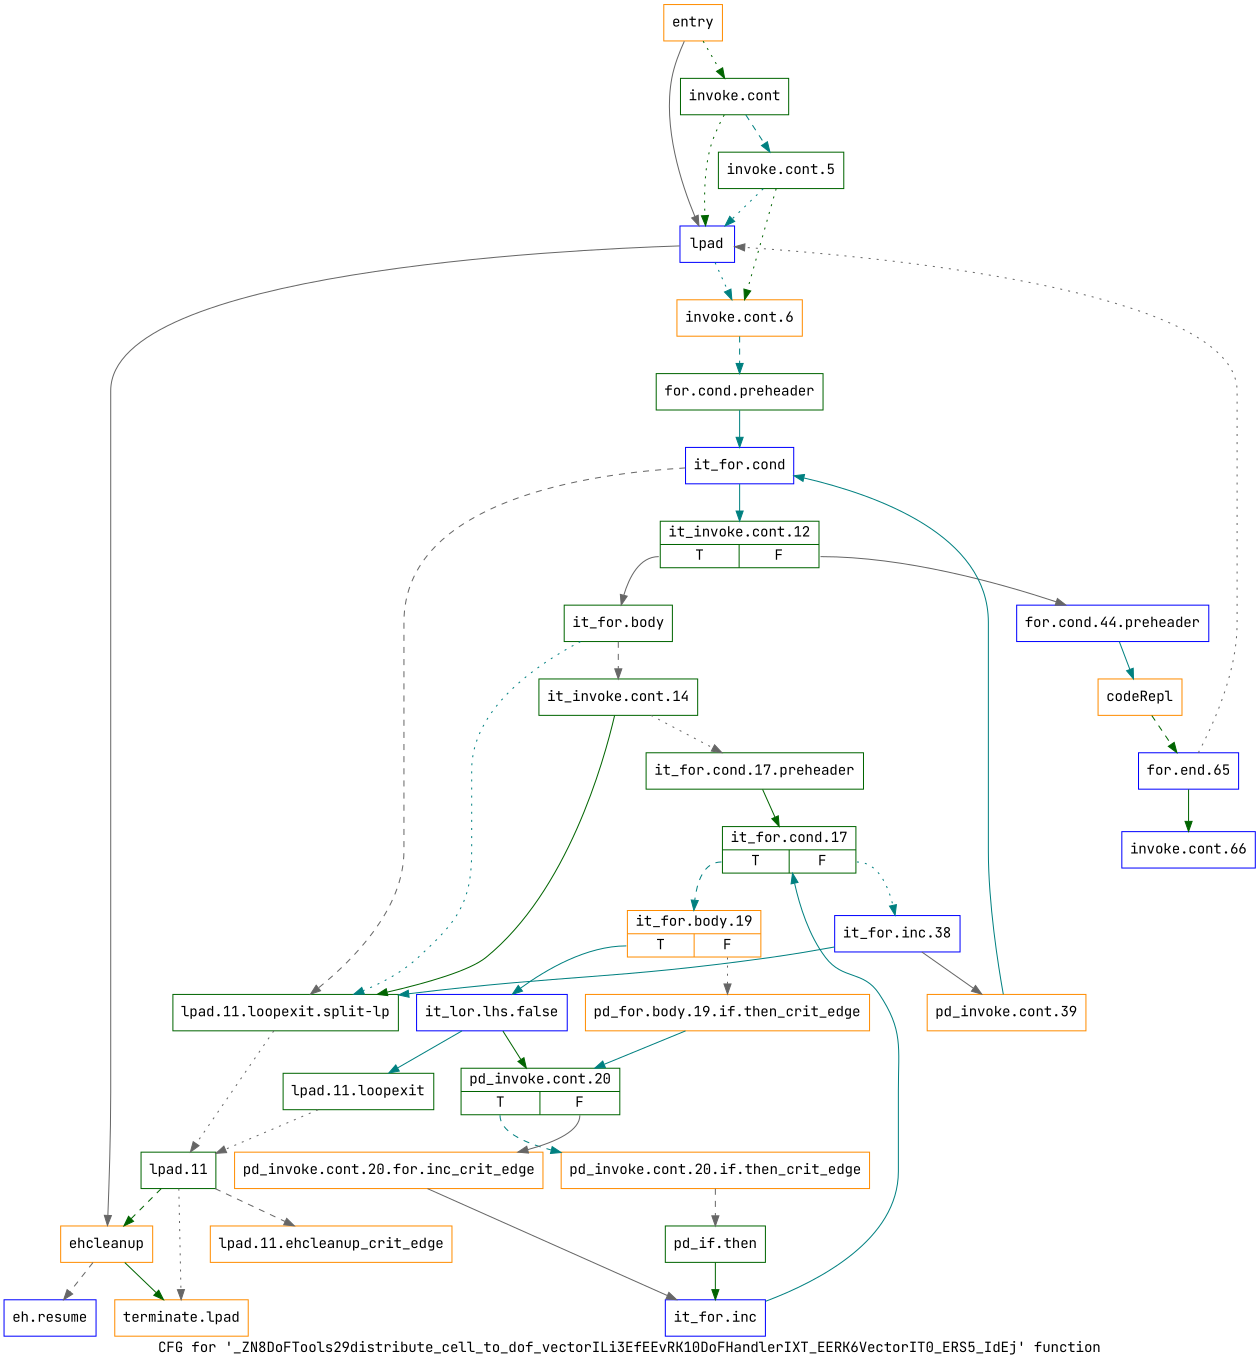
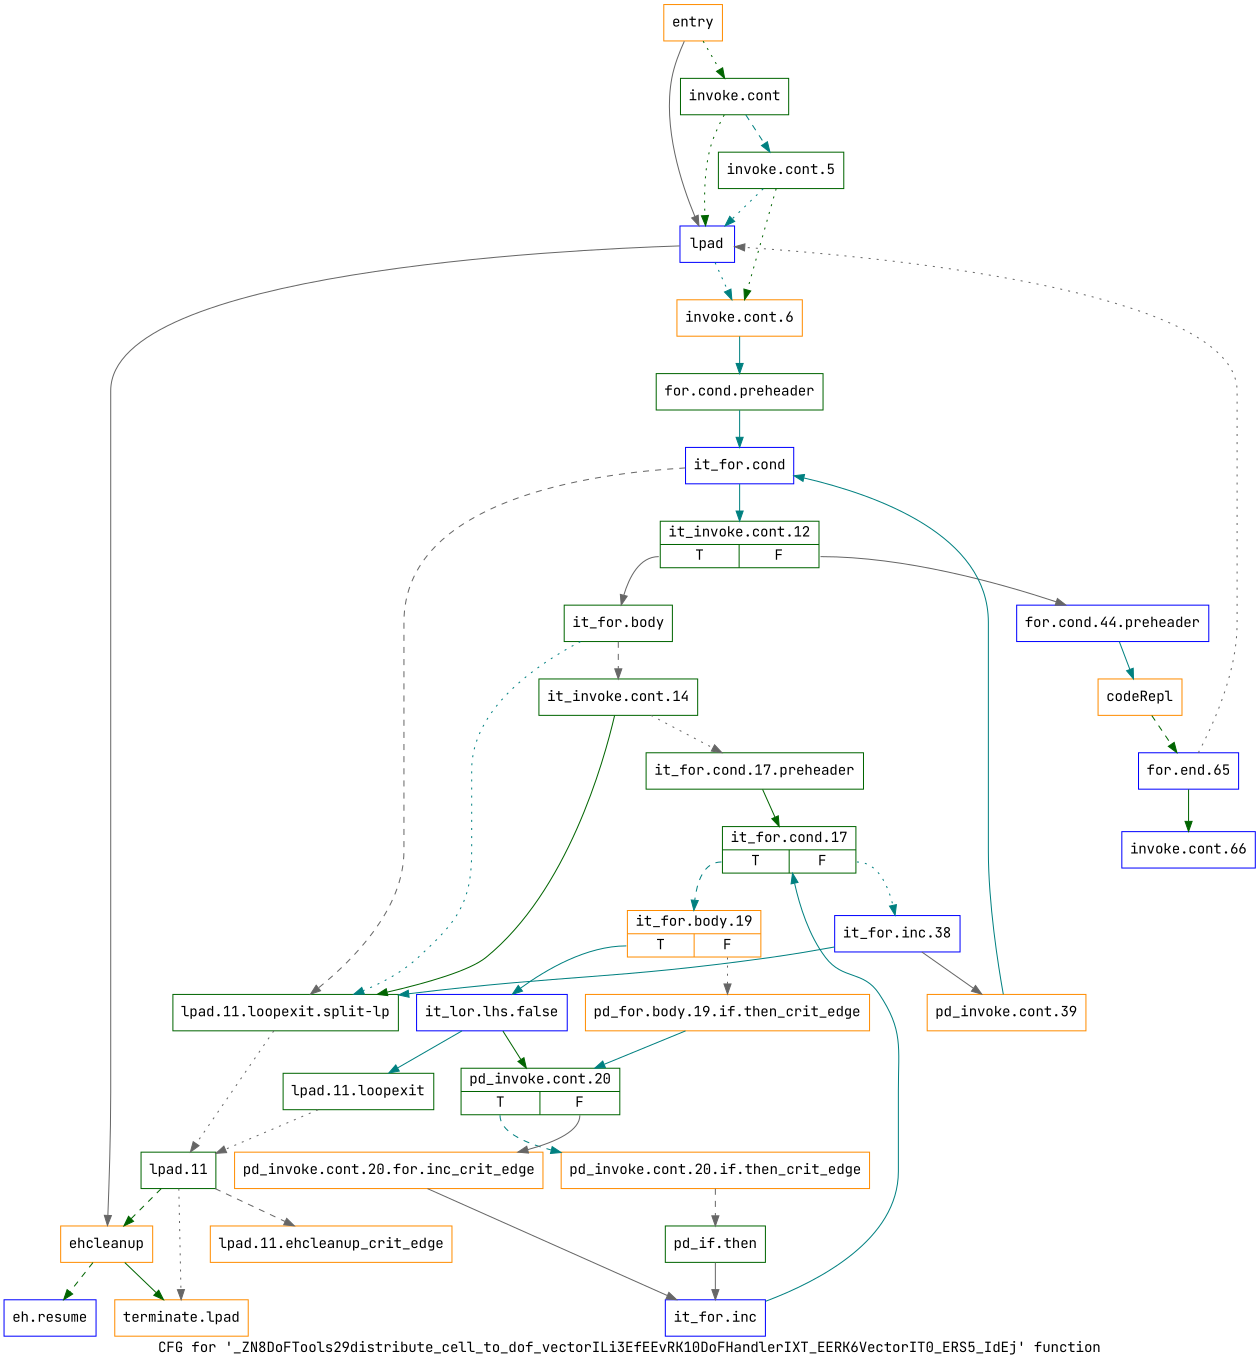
(740, 350) -> (740, 350)
(715, 1276) -> (715, 1276)
(81, 1277) -> (81, 1277)
